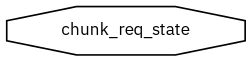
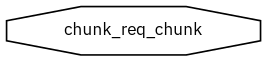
(126, 31) -> (134, 31)
